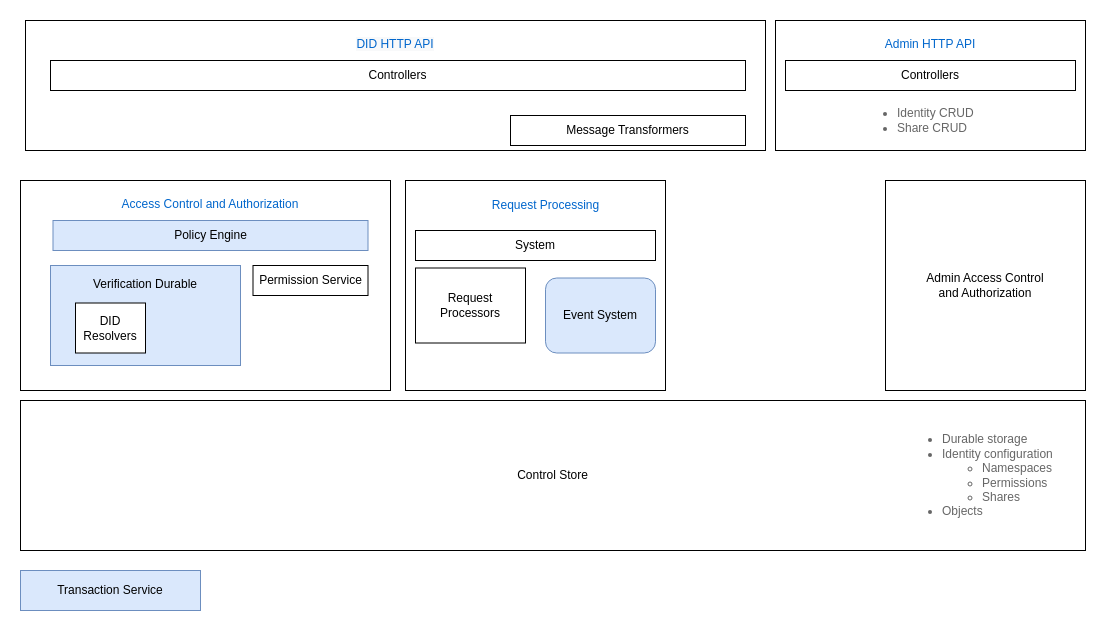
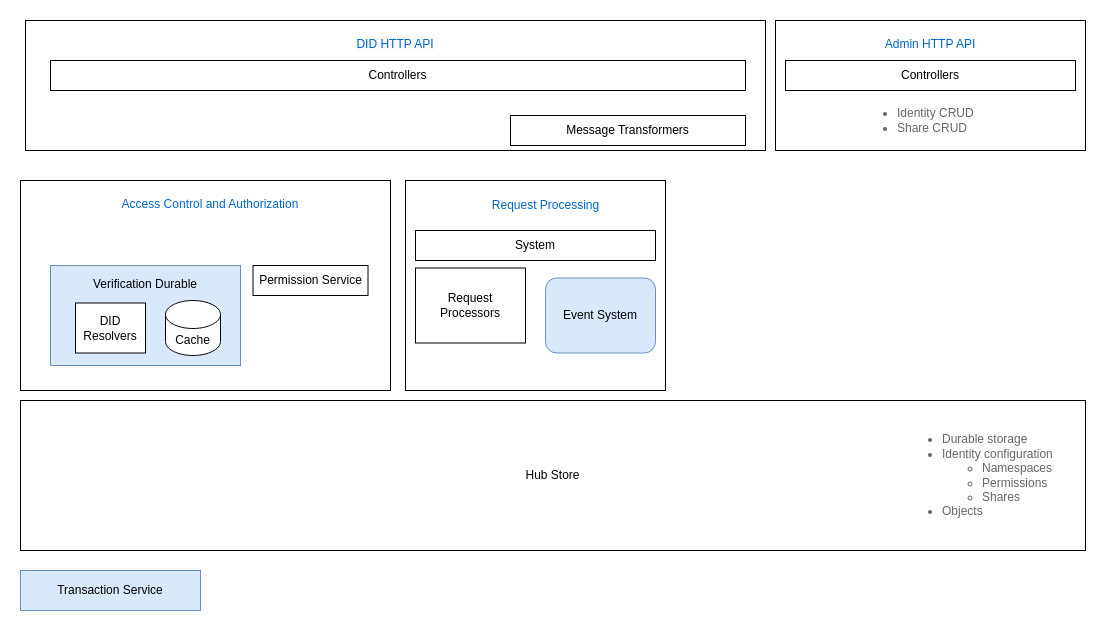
(211, 236) -> none
(986, 286) -> none
none -> (193, 328)
(553, 476) -> (553, 476)
